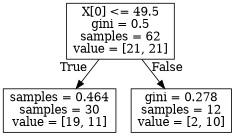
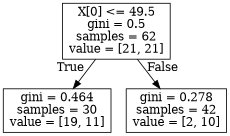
(60, 111) -> (57, 111)
(181, 111) -> (176, 111)
